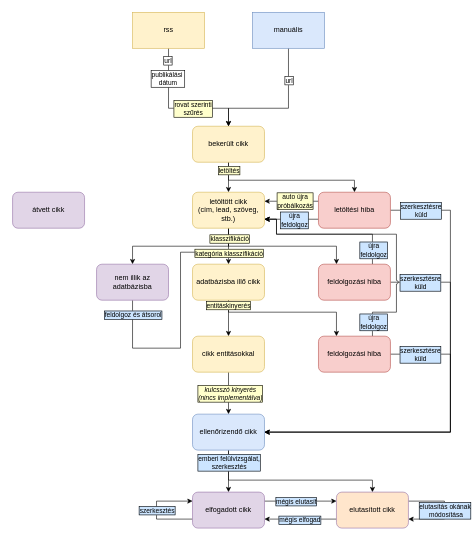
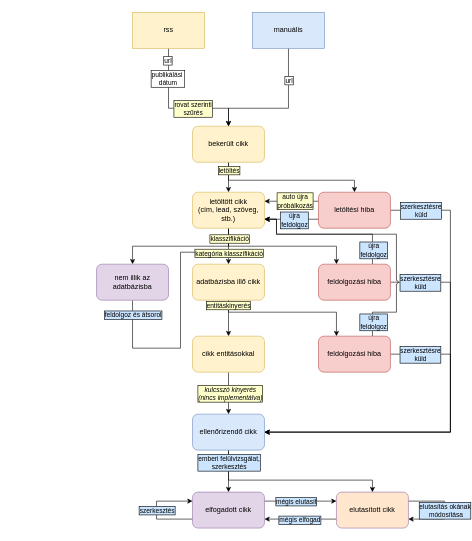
(48, 210) -> none
